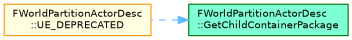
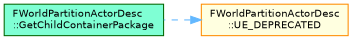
(165, 20) -> (177, 20)
